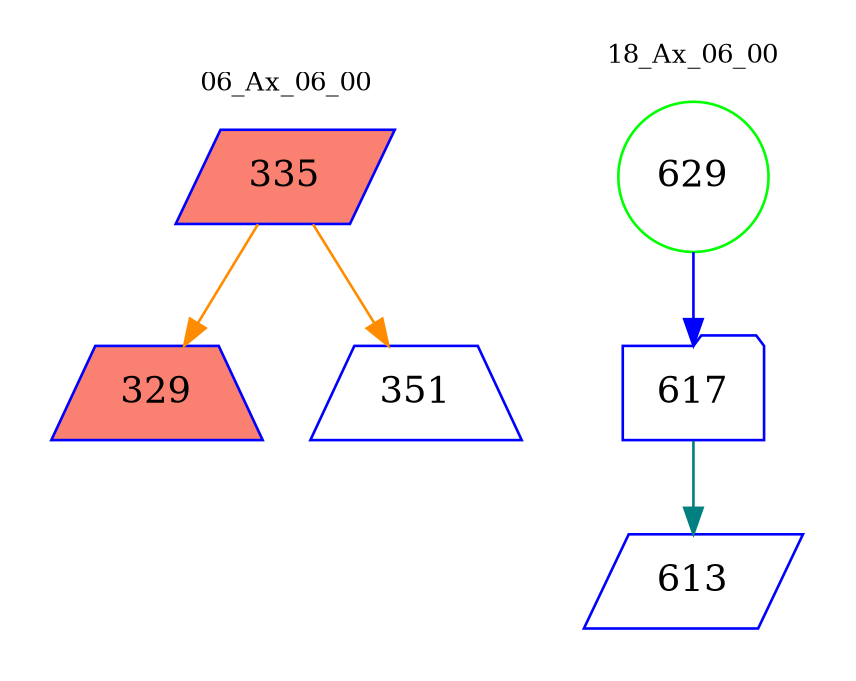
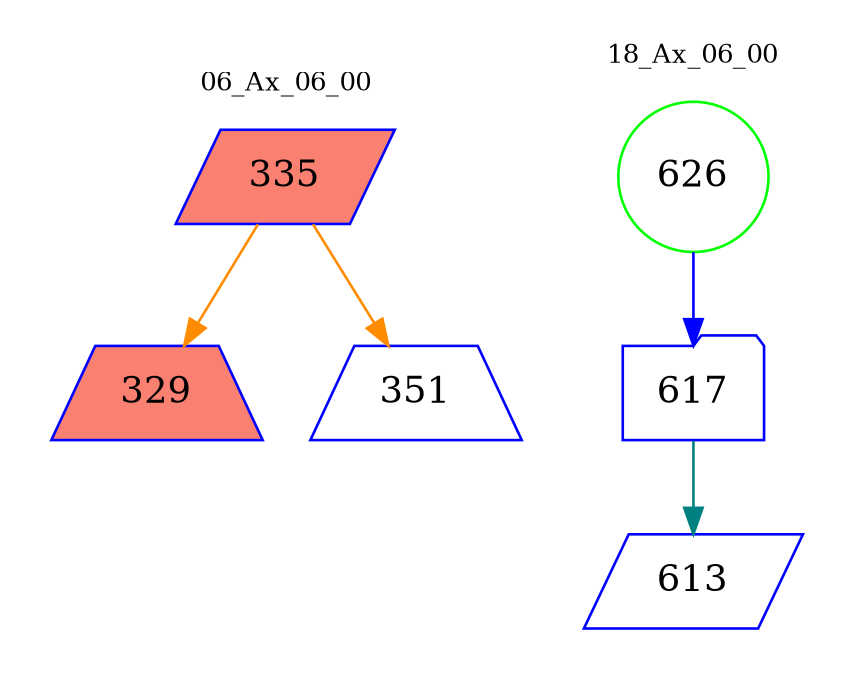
(693, 177) -> (693, 177)
